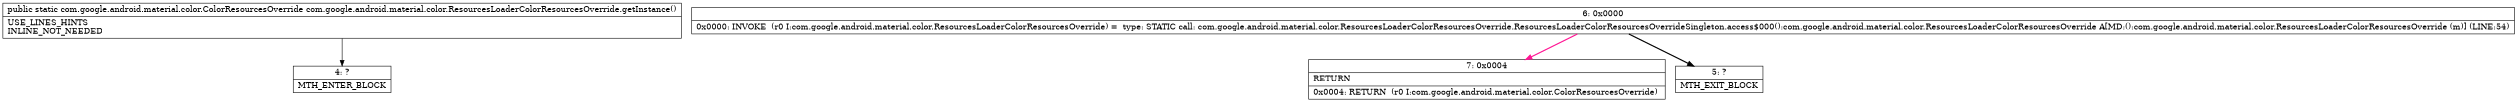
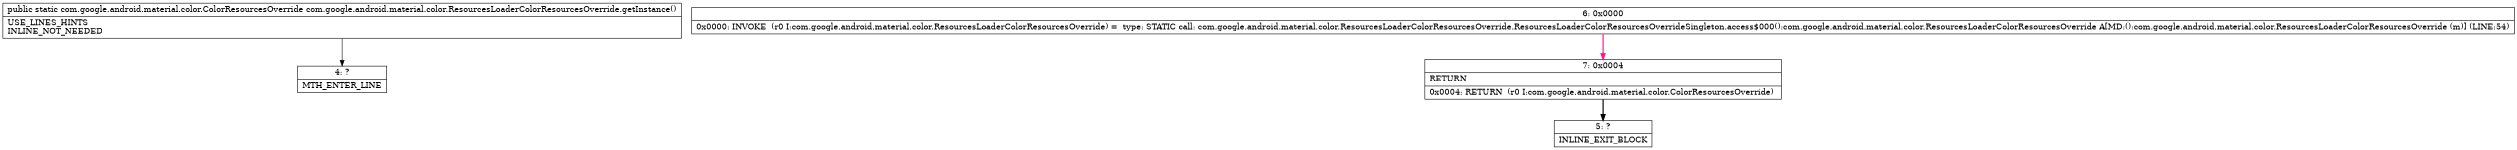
(1659, 49) -> (1603, 107)
(342, 86) -> (342, 86)
(1719, 86) -> (1603, 140)
